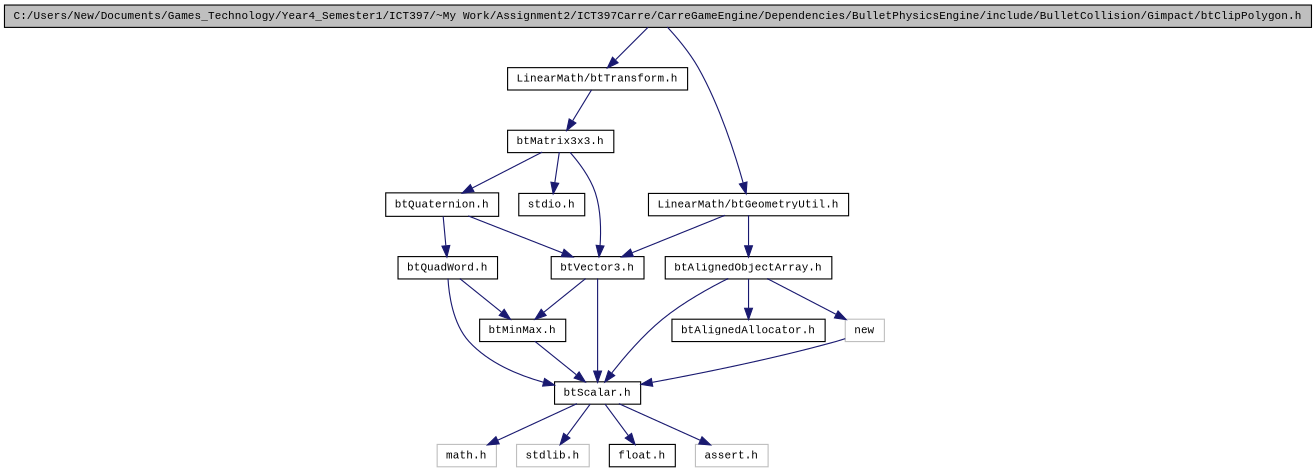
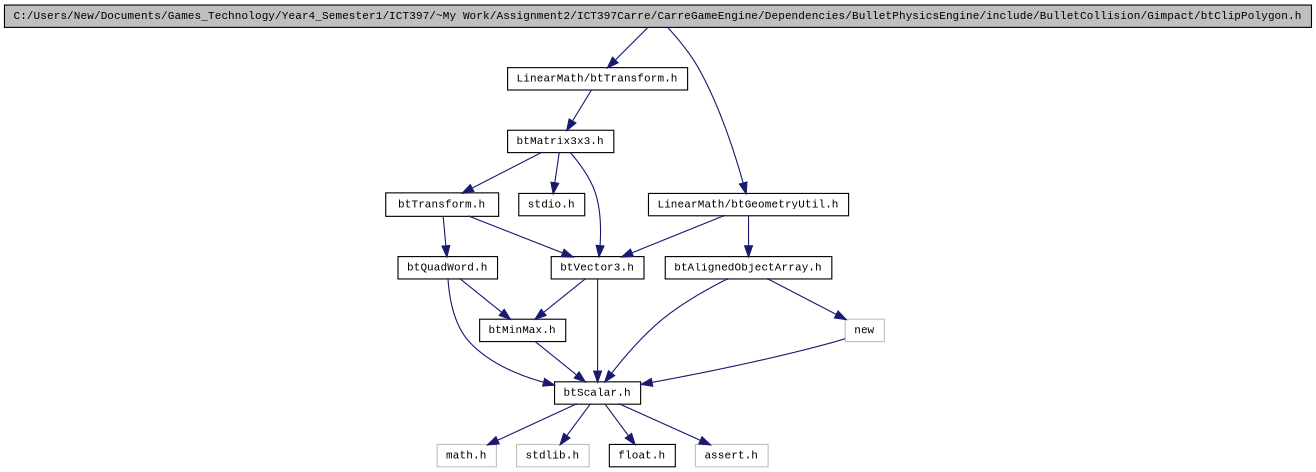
(442, 205) -> (442, 205)
(749, 330) -> none
